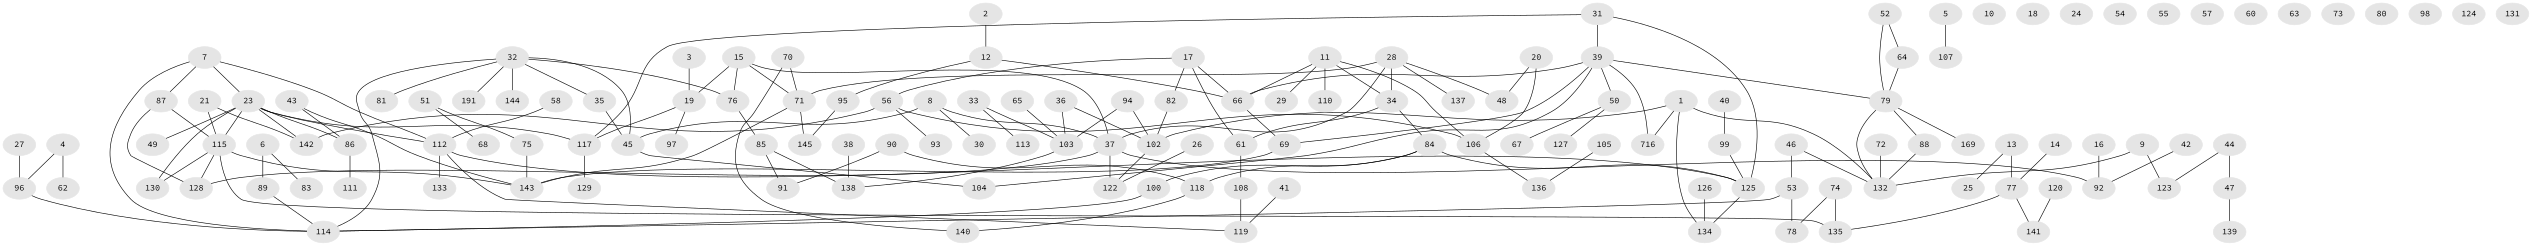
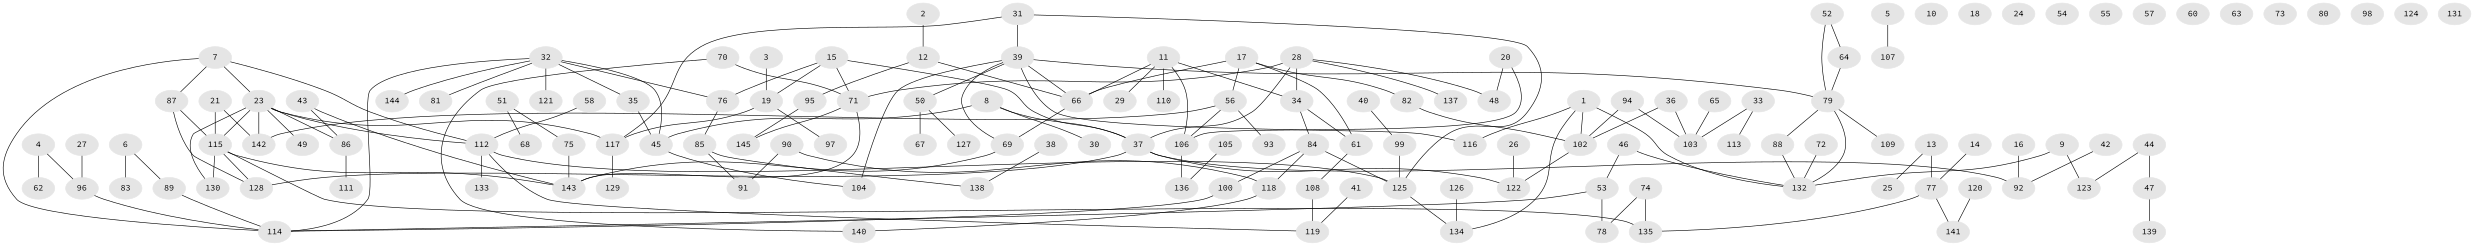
(469, 101) -> (546, 101)
(1648, 145) -> (1470, 145)
(1968, 145) -> (1888, 145)
(956, 176) -> none
